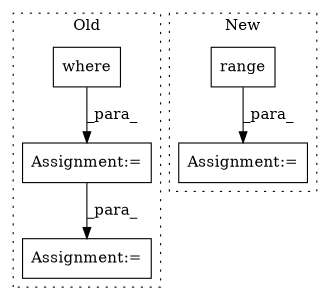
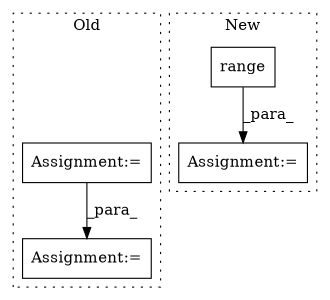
(87, 67) -> none
